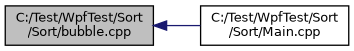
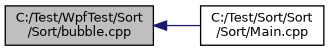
(275, 26) -> (262, 26)
